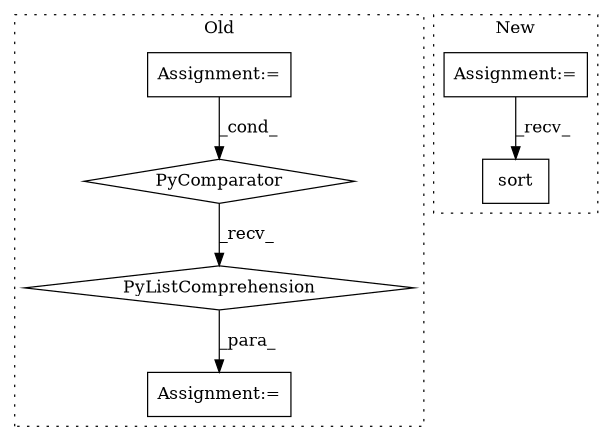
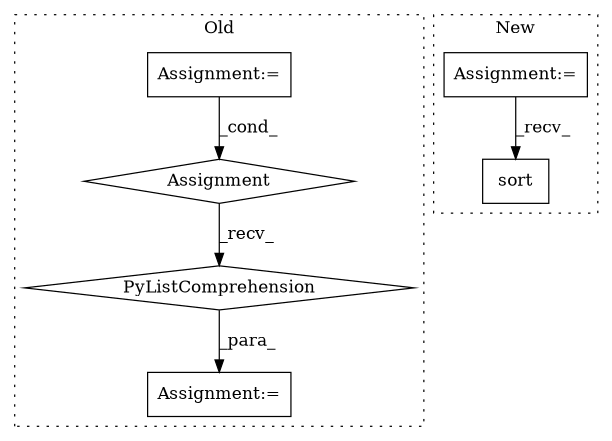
(219, 181) -> (219, 181)
